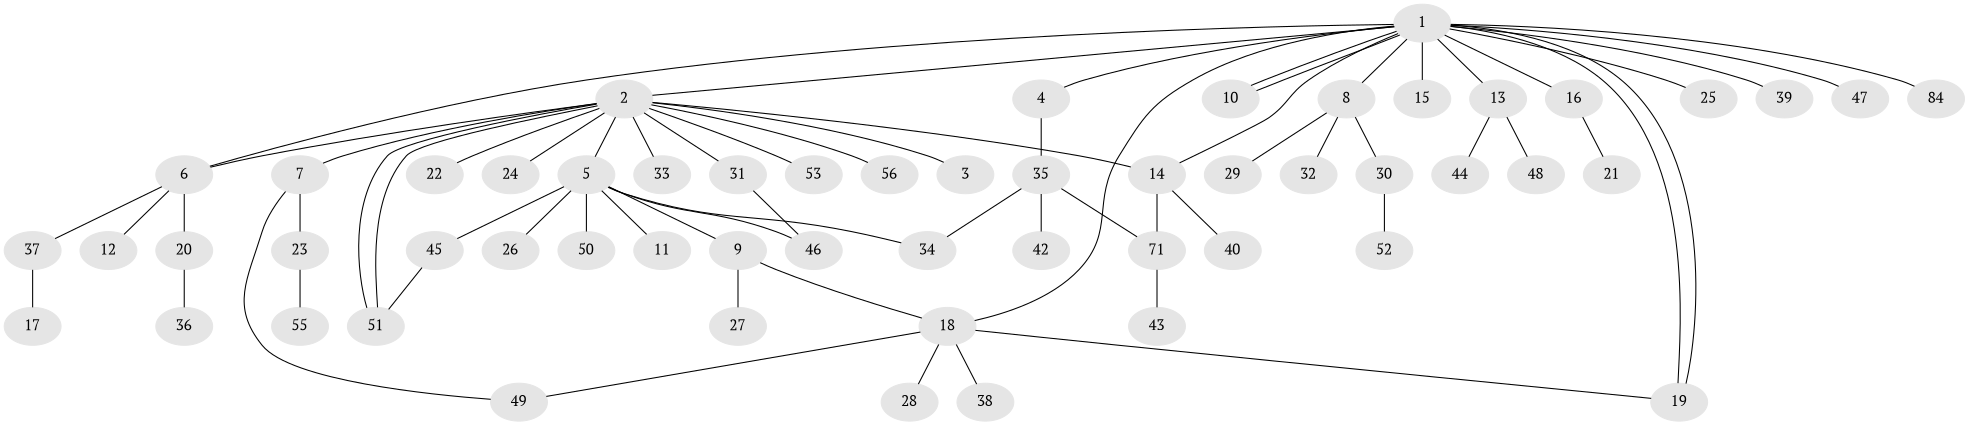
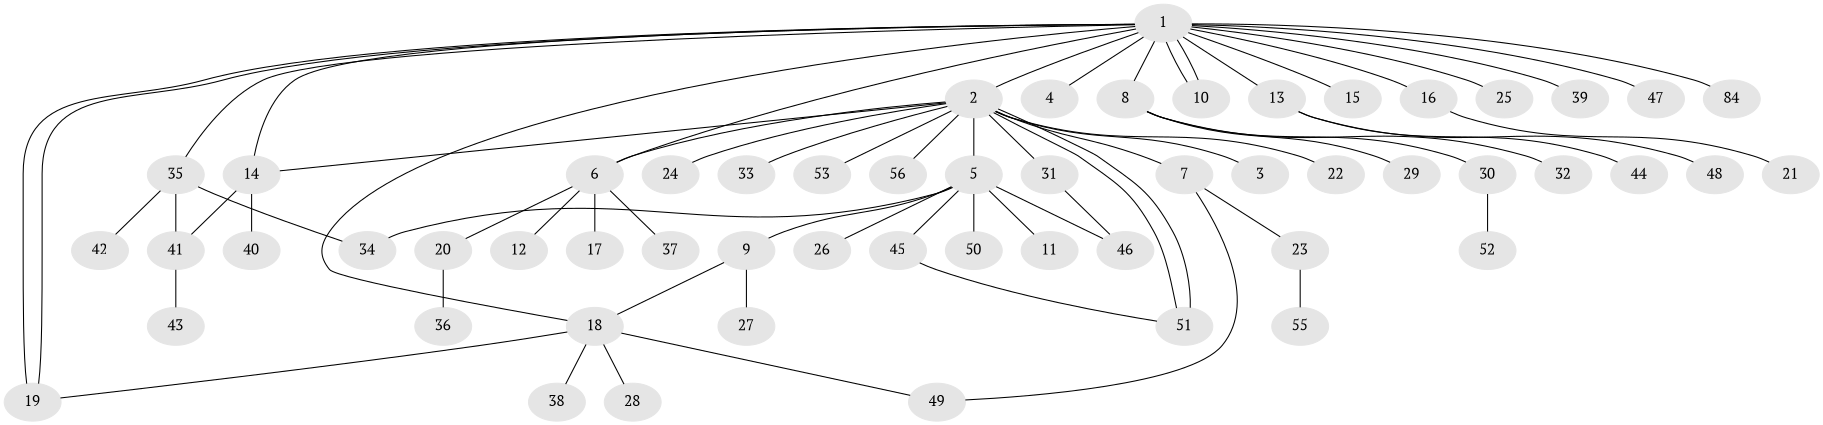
(1041, 137) -> (643, 41)
(1157, 251) -> (176, 251)
(33, 289) -> (595, 216)
